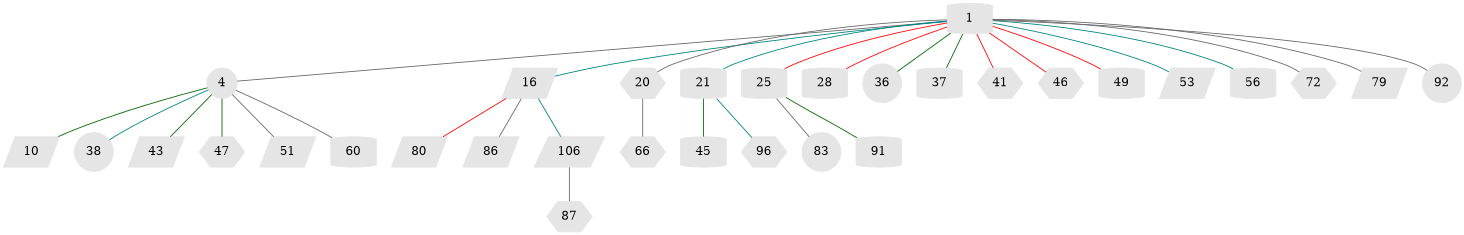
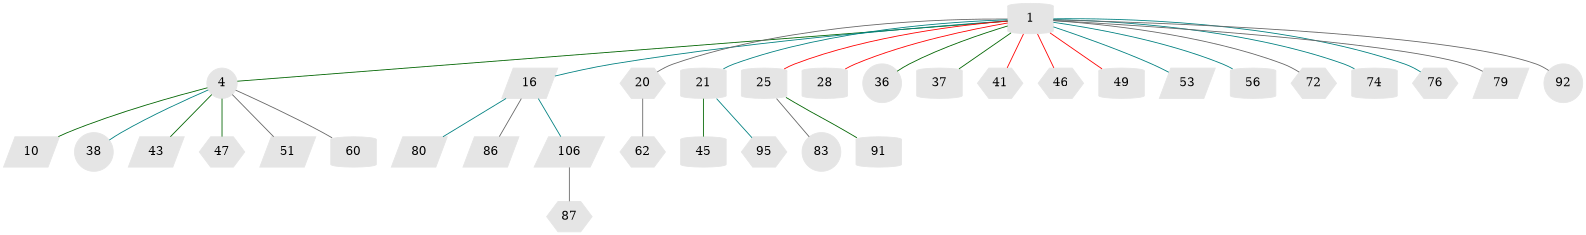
(592, 51) -> (622, 51)
none -> (1375, 83)
none -> (1435, 83)
(474, 118) -> (474, 118)
(643, 152) -> (643, 152)
(764, 152) -> (764, 152)
